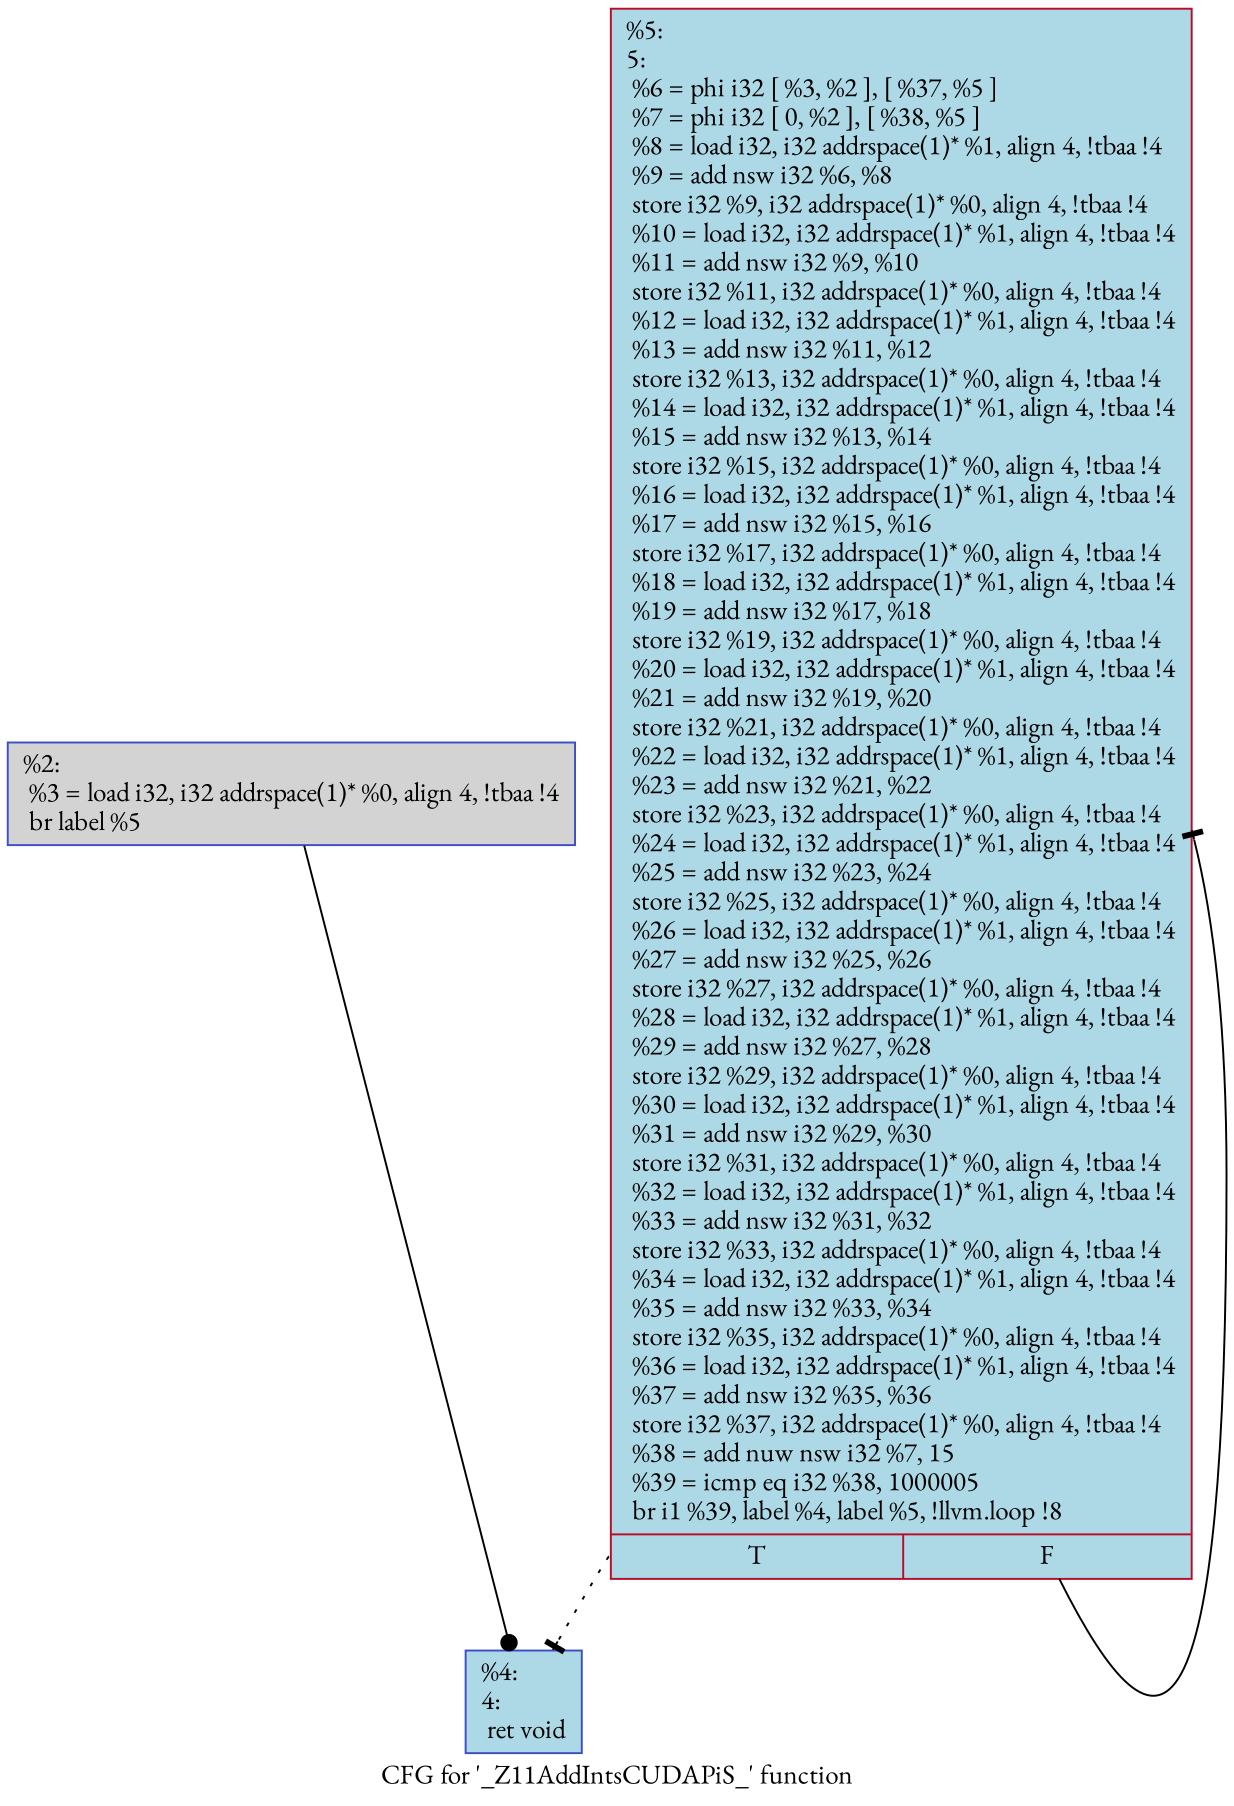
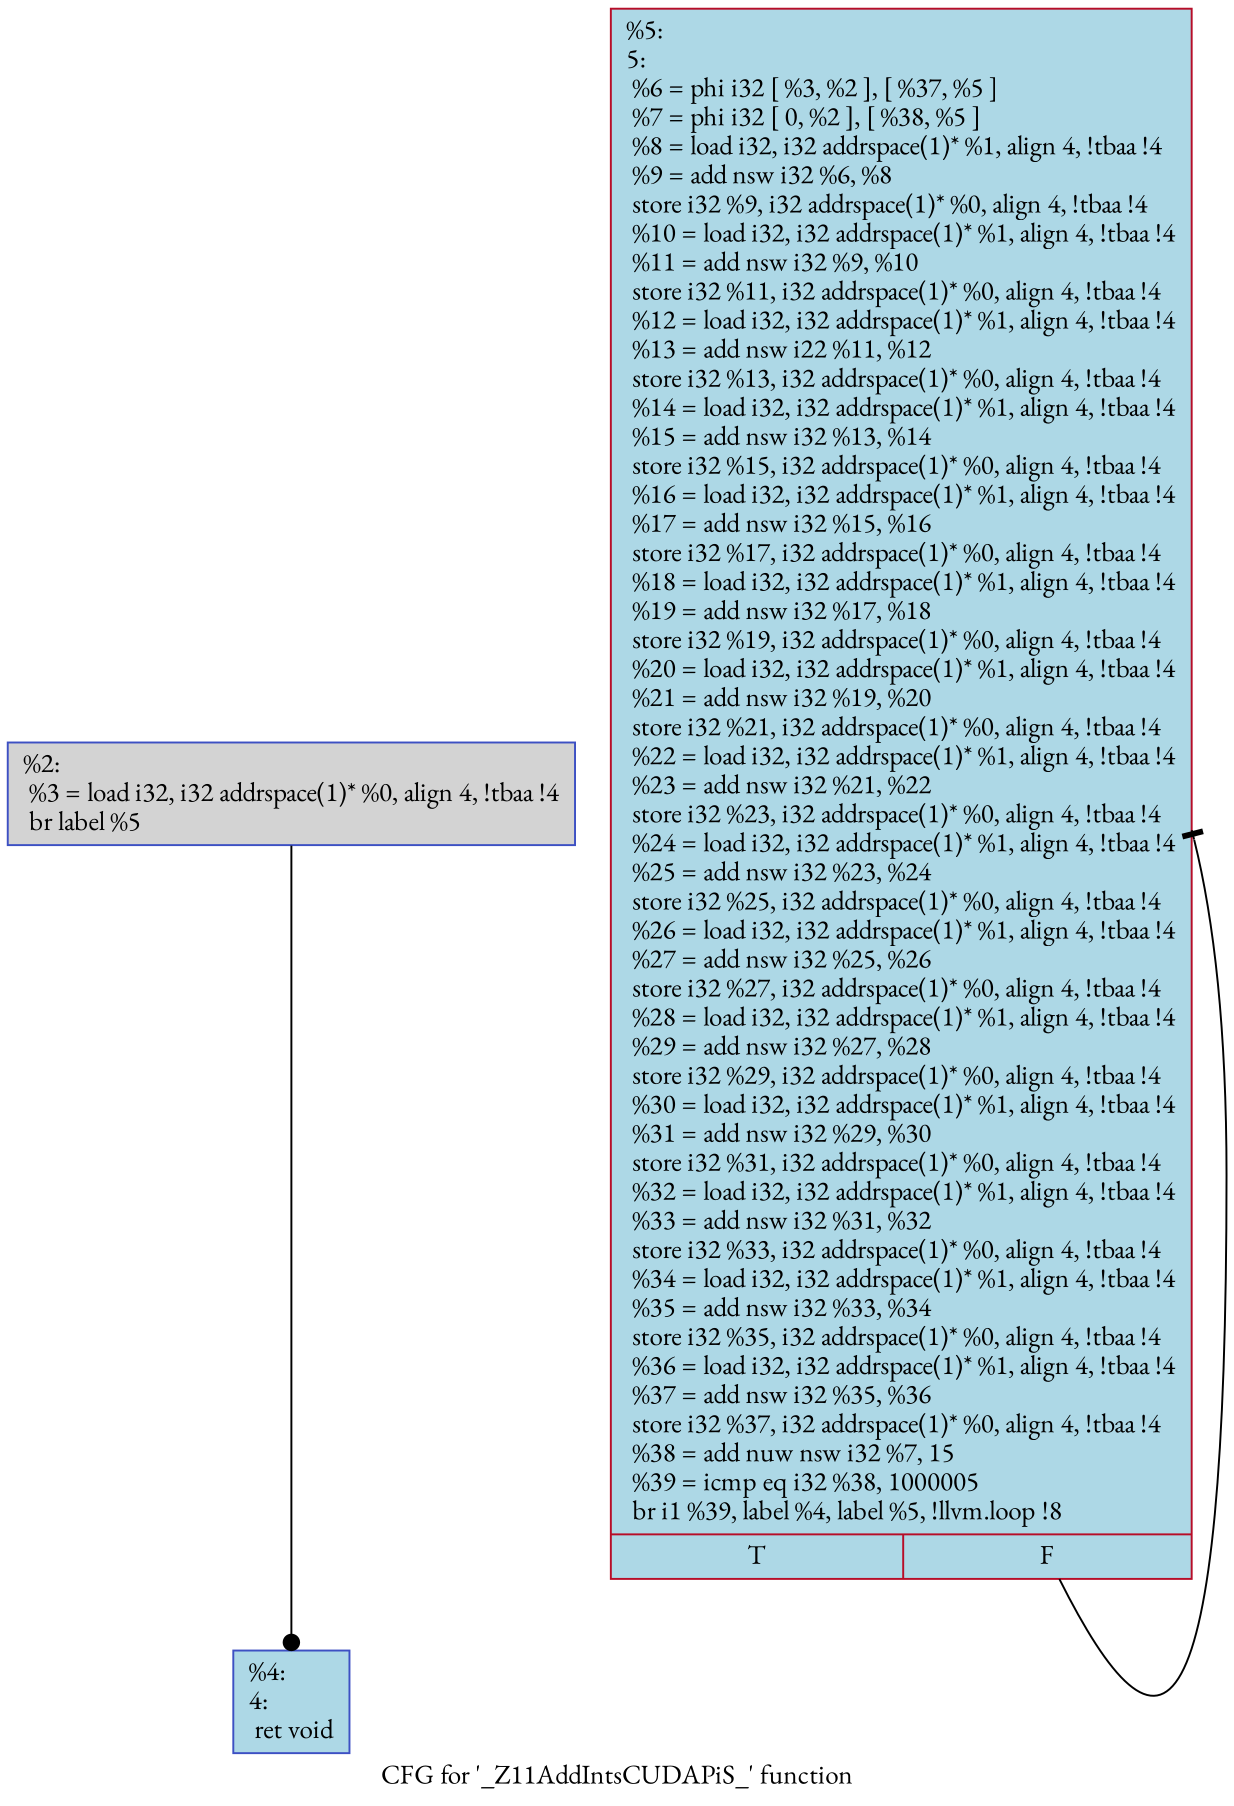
(779, 349) -> (779, 349)
(583, 1598) -> none
